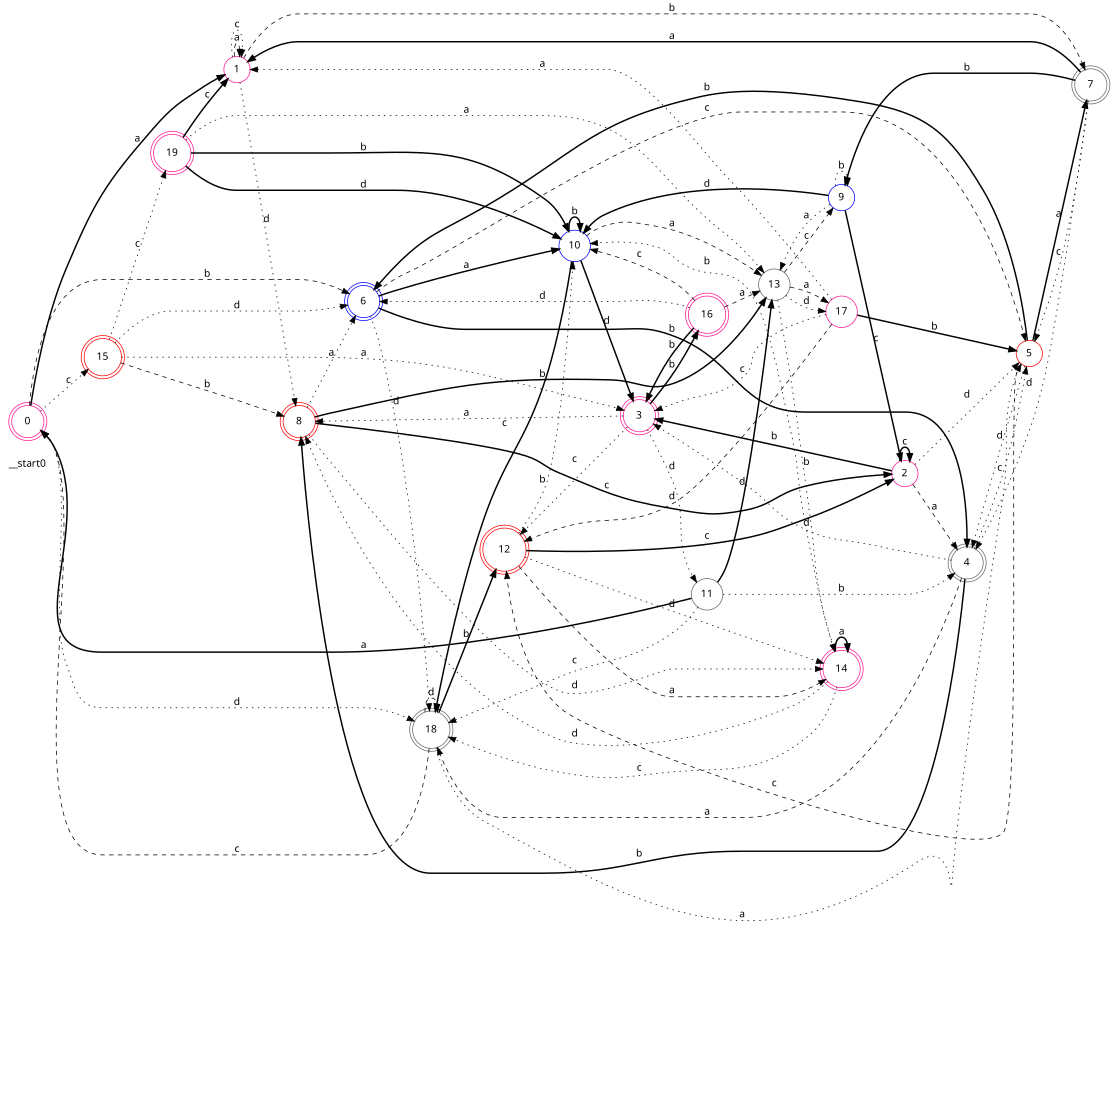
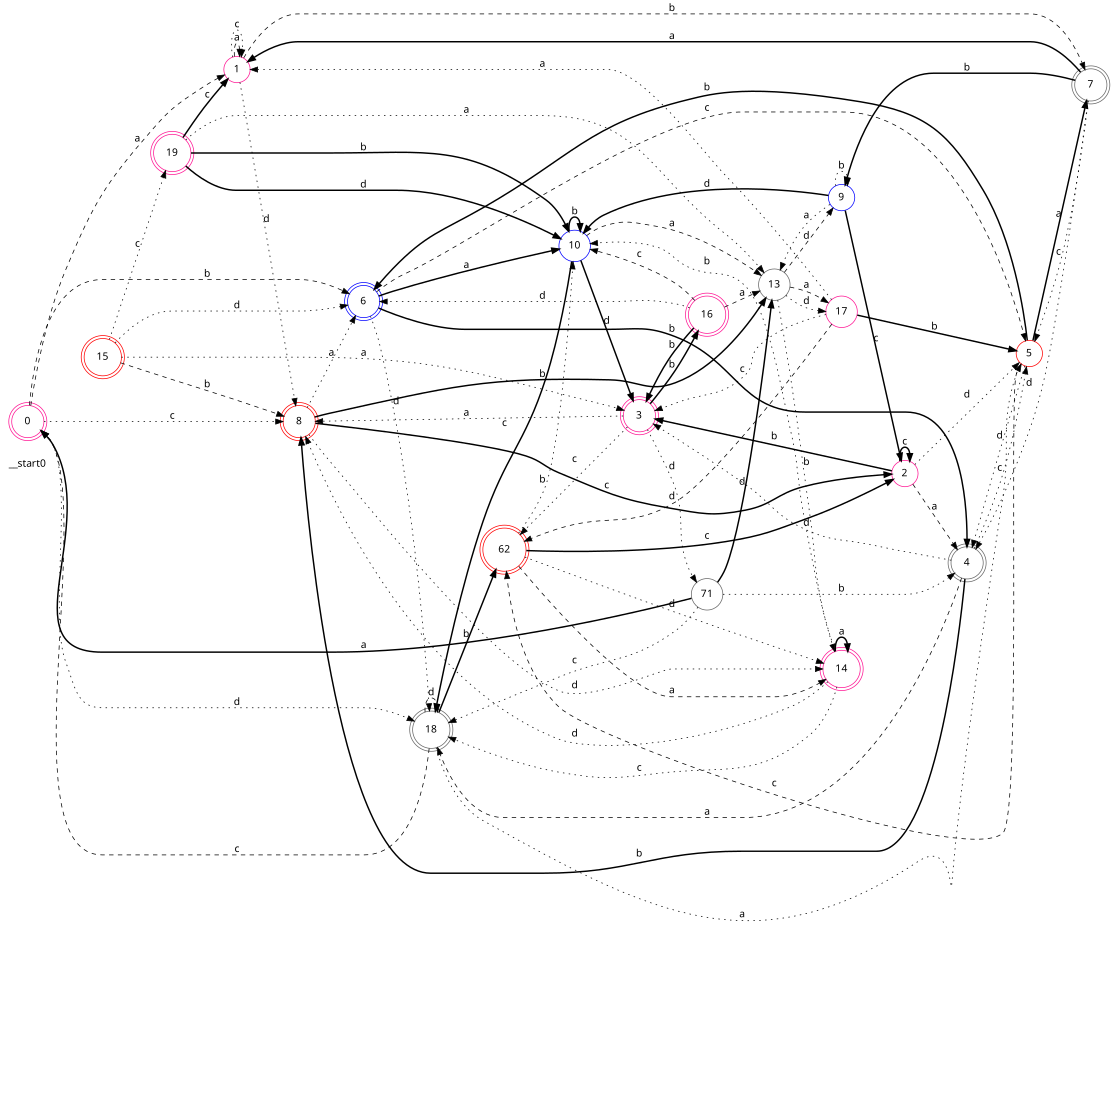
(88, 220) -> (88, 220)
(807, 236) -> (807, 236)
(61, 393) -> (160, 422)
(504, 550) -> (504, 550)
(707, 594) -> (707, 594)
